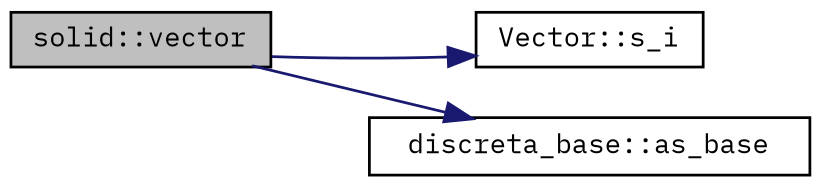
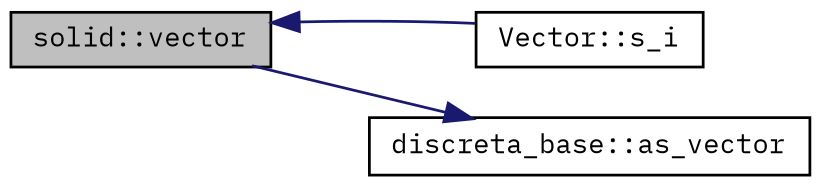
(360, 58) -> (388, 21)
(590, 146) -> (590, 146)
